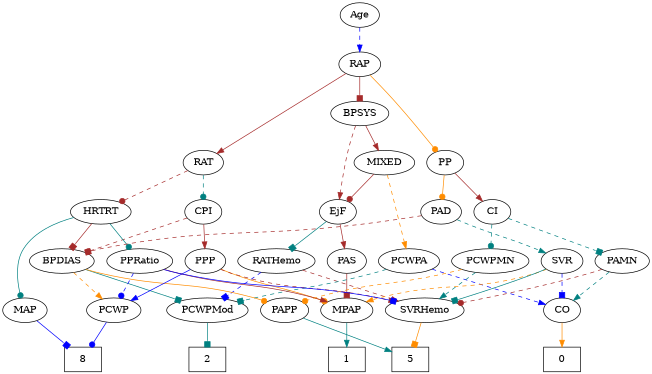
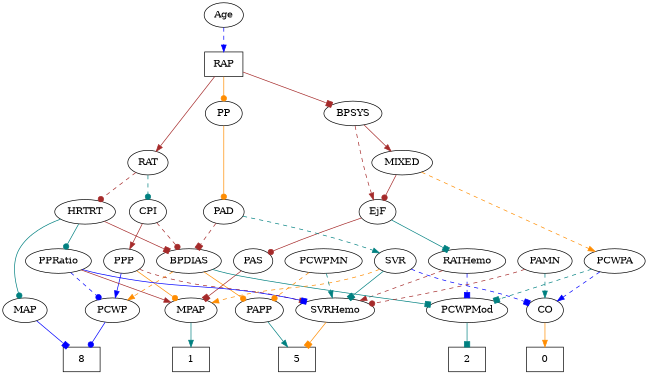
(360, 64) -> (224, 64)
(492, 212) -> none
(342, 233) -> (311, 236)
